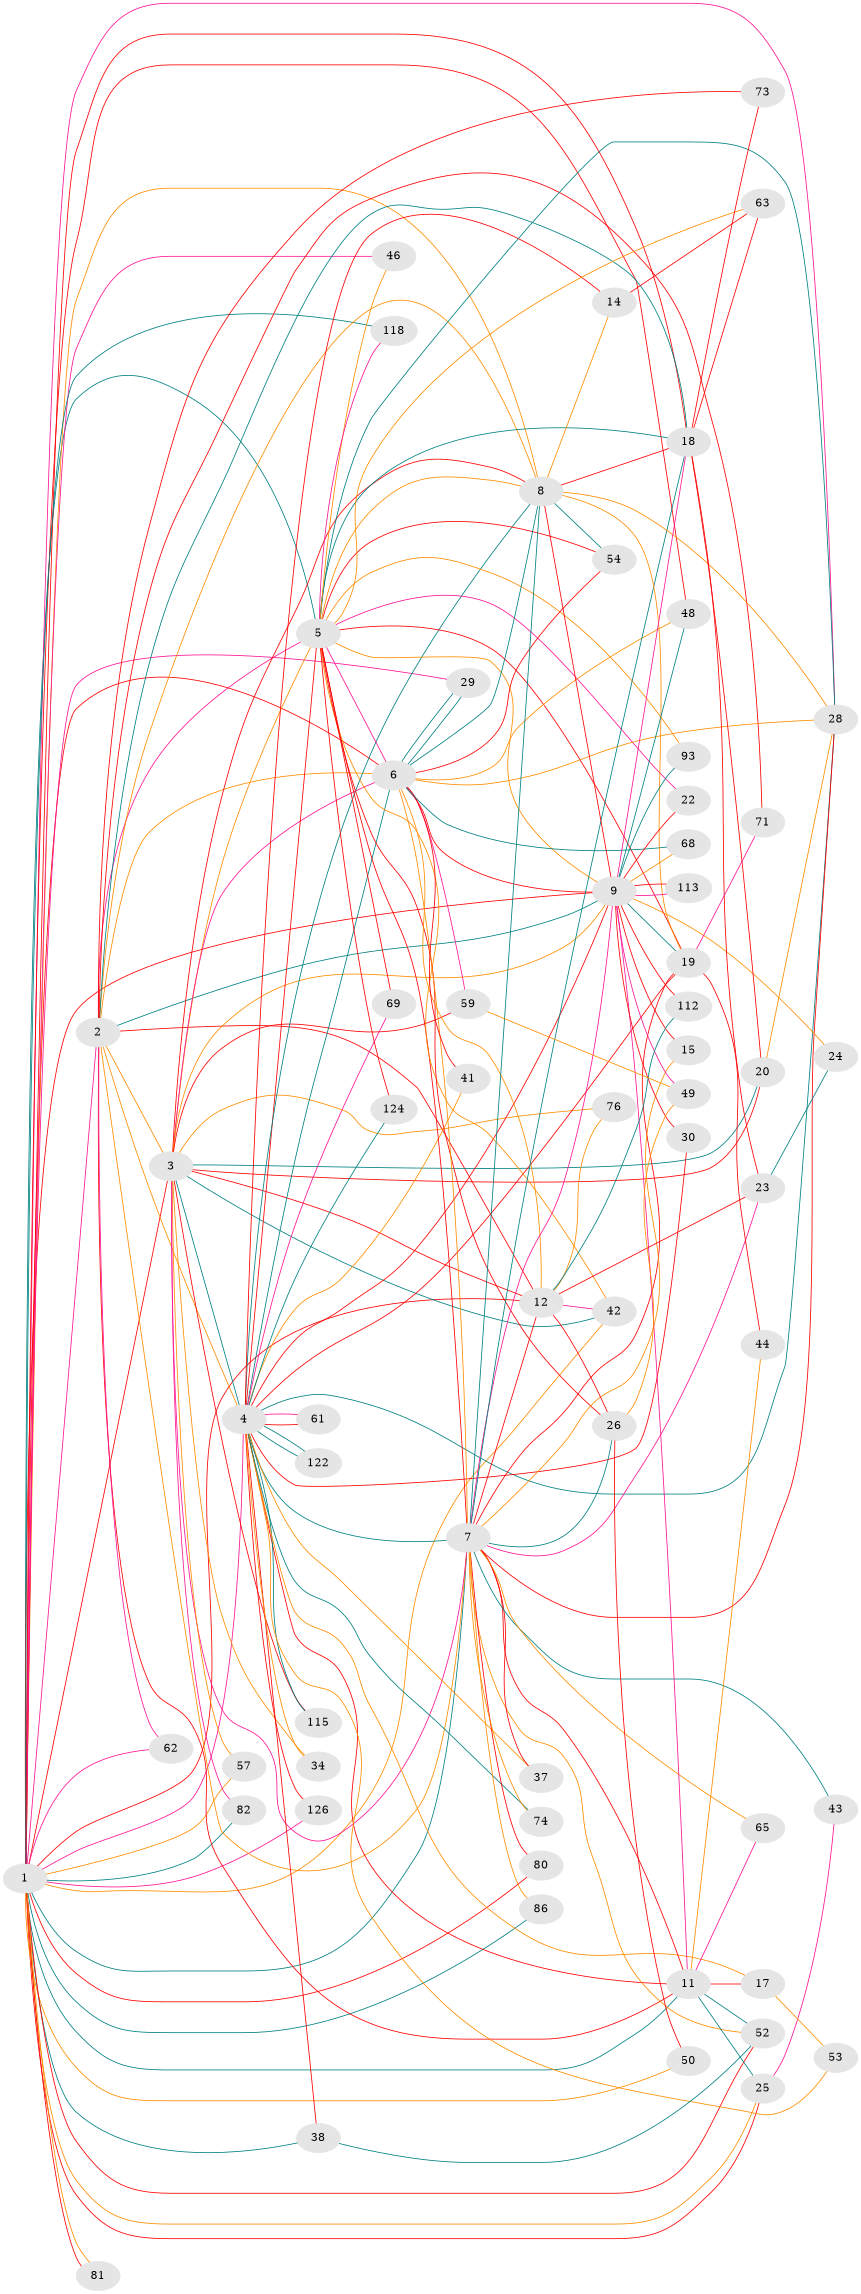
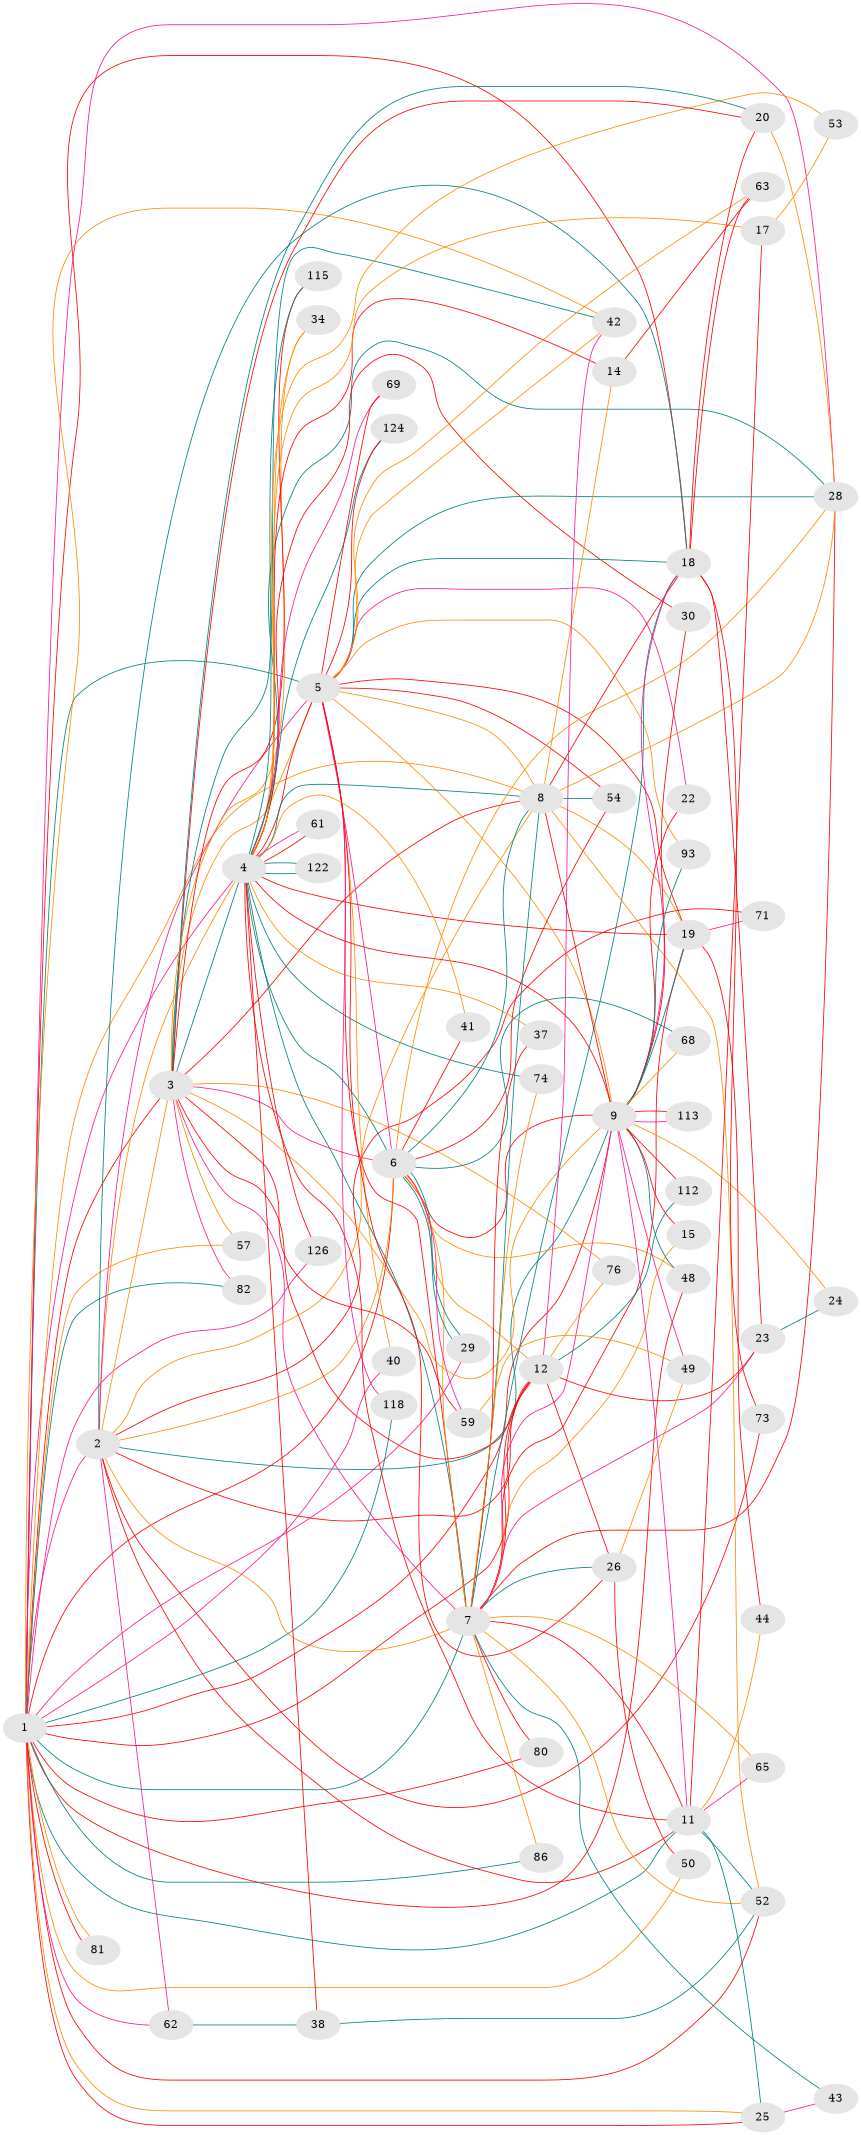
(394, 256) -> (394, 1361)
none -> (733, 1351)
(78, 2113) -> (245, 2025)
